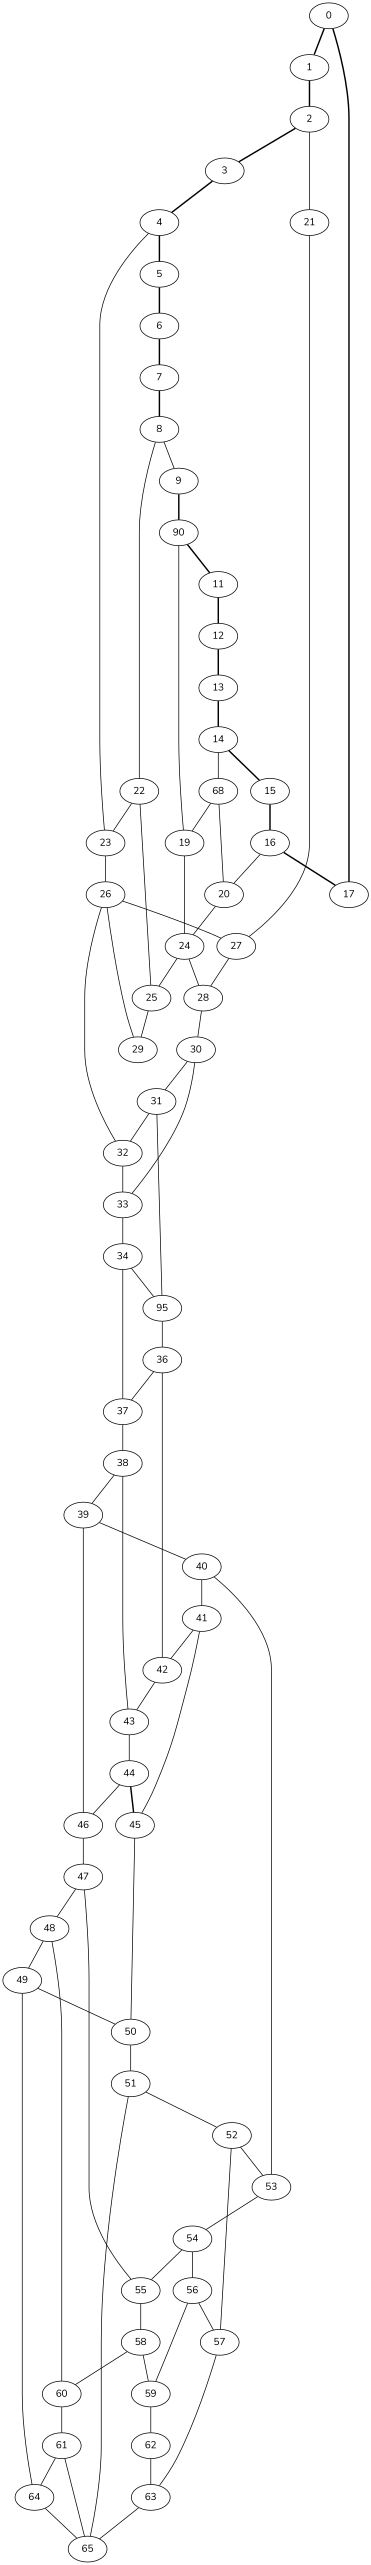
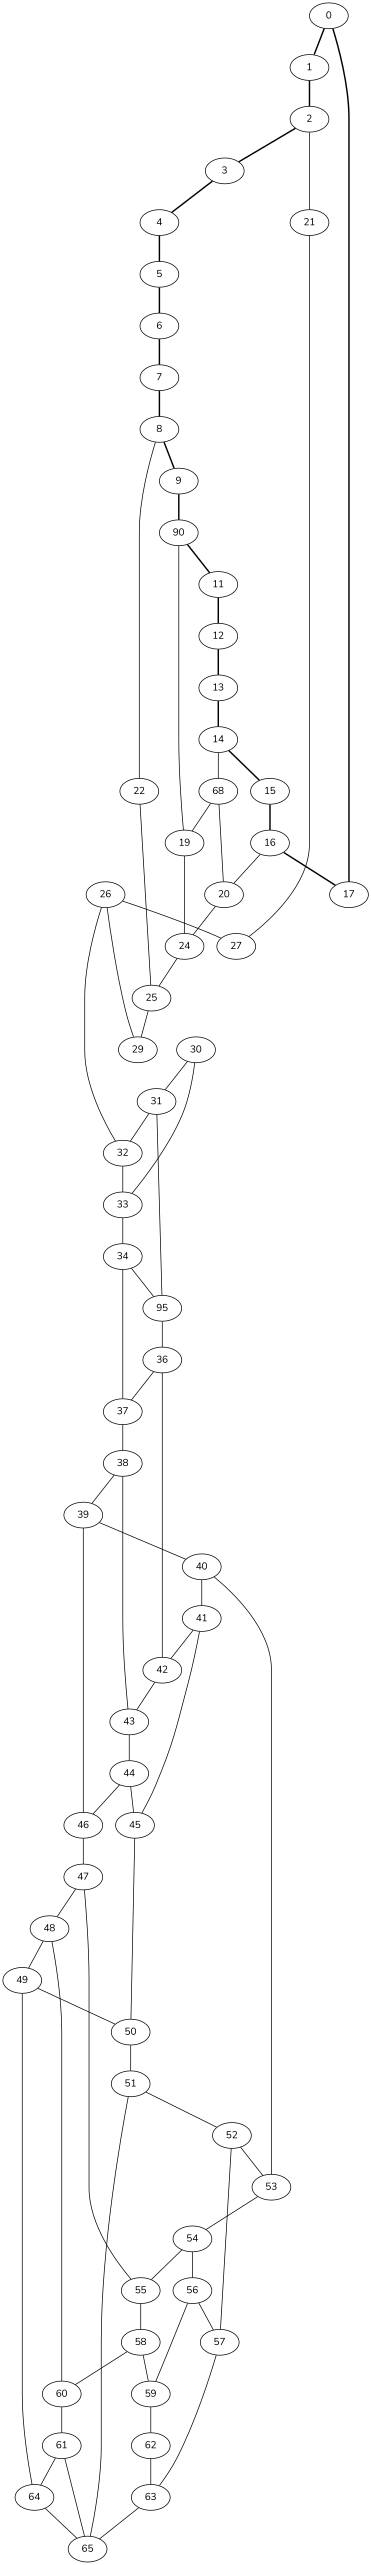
(169, 455) -> (169, 455)
(106, 843) -> none
(203, 998) -> none
(132, 1800) -> (132, 1800)
